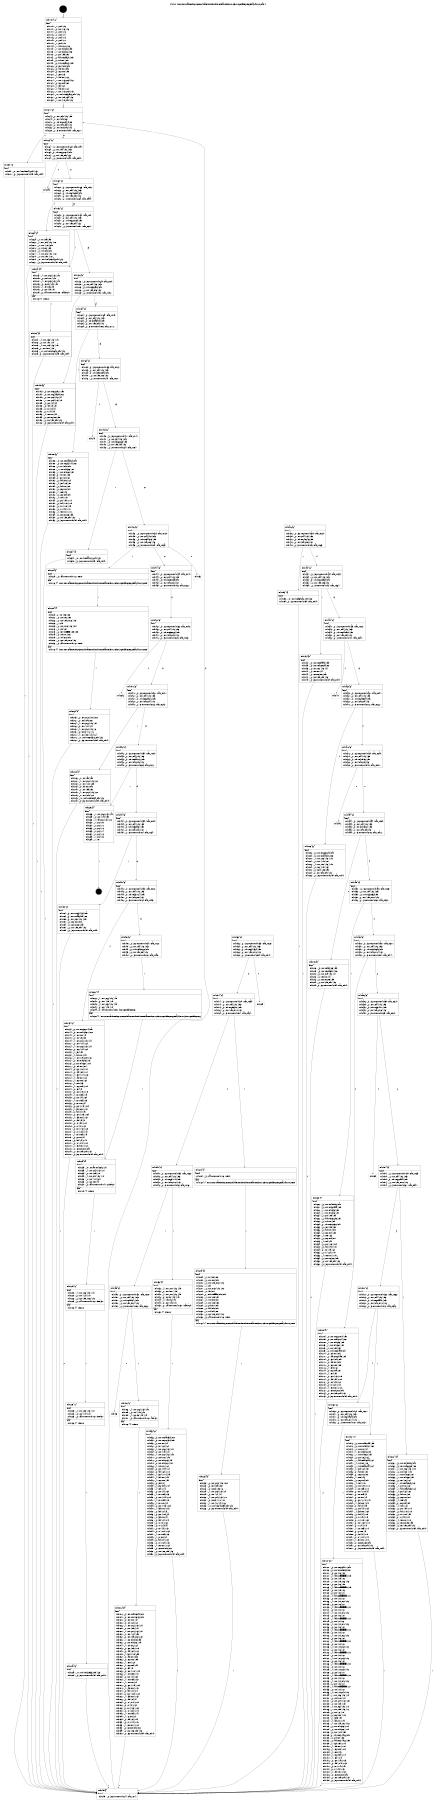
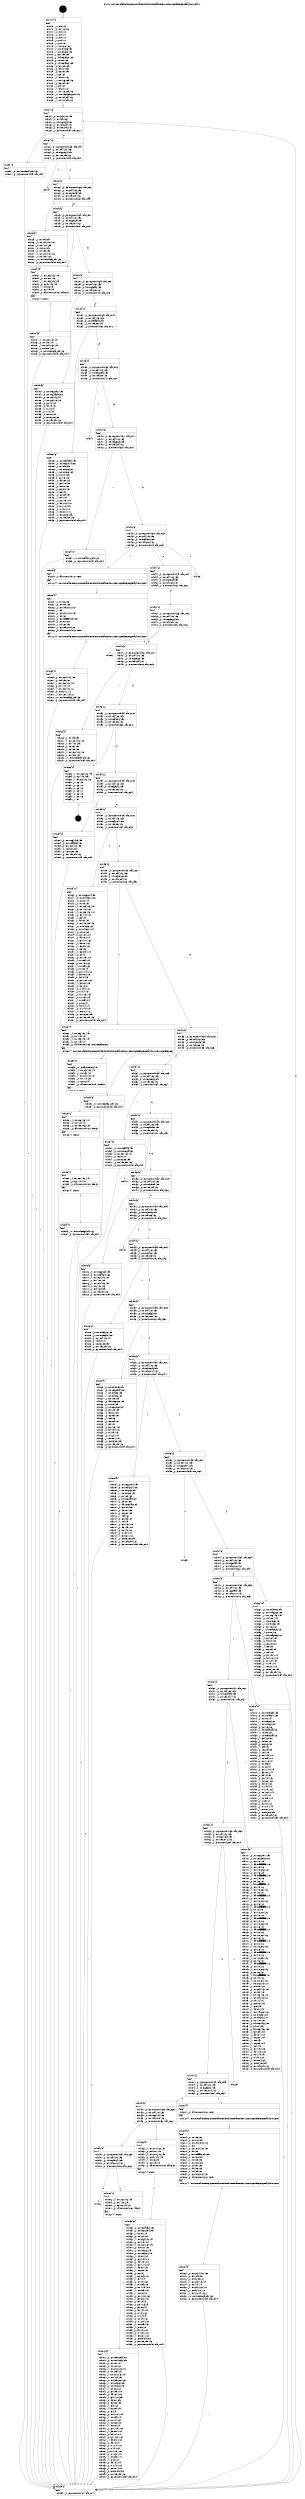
none -> (158, 956)
none -> (225, 1762)
